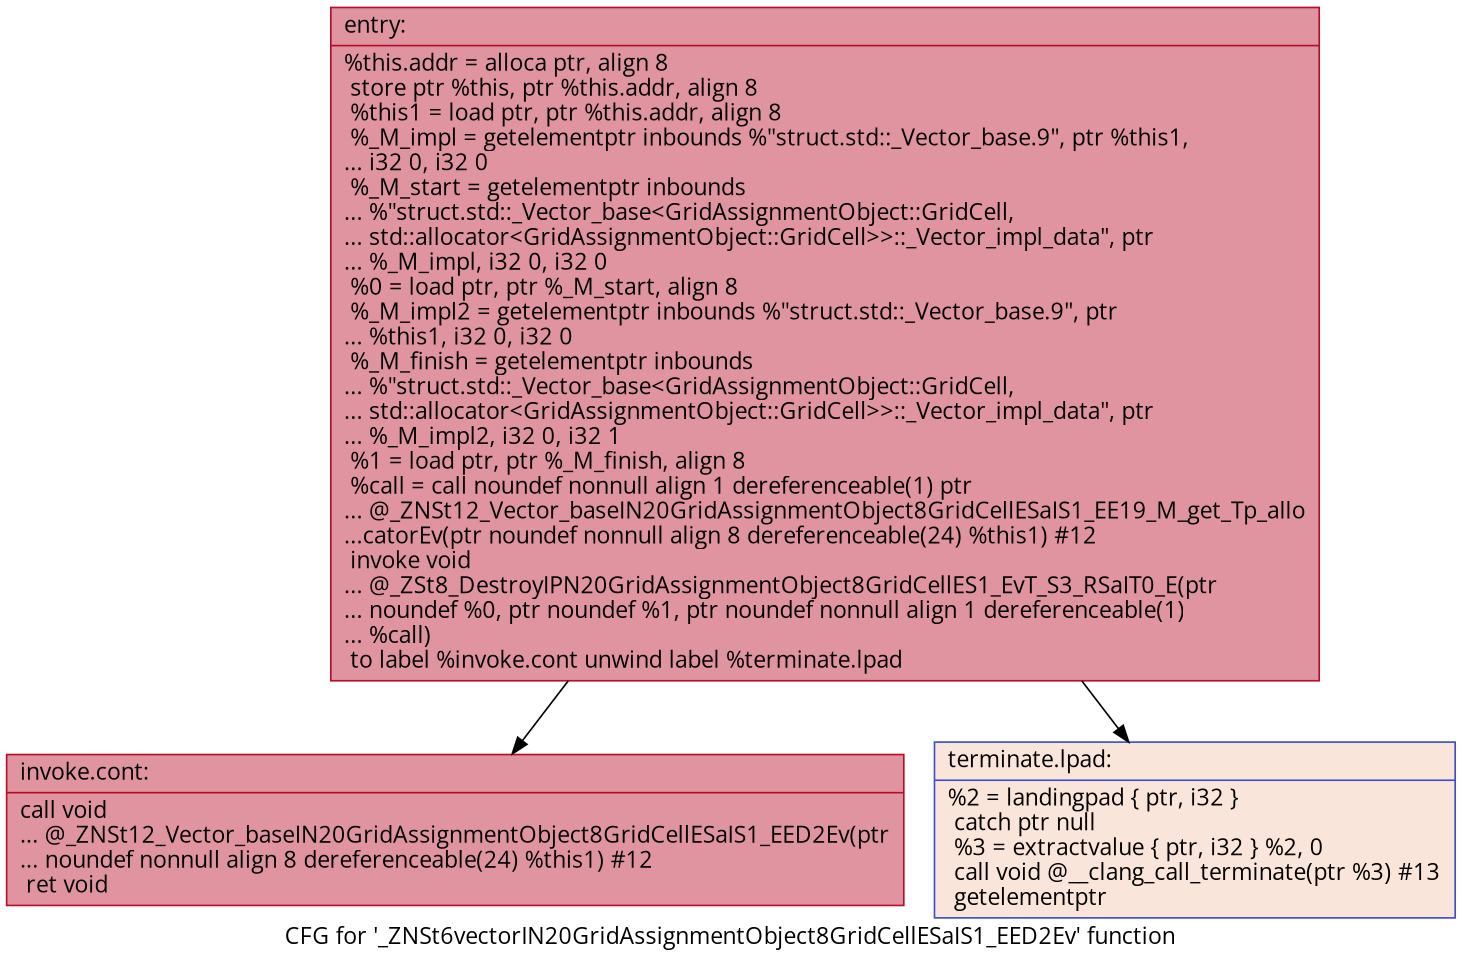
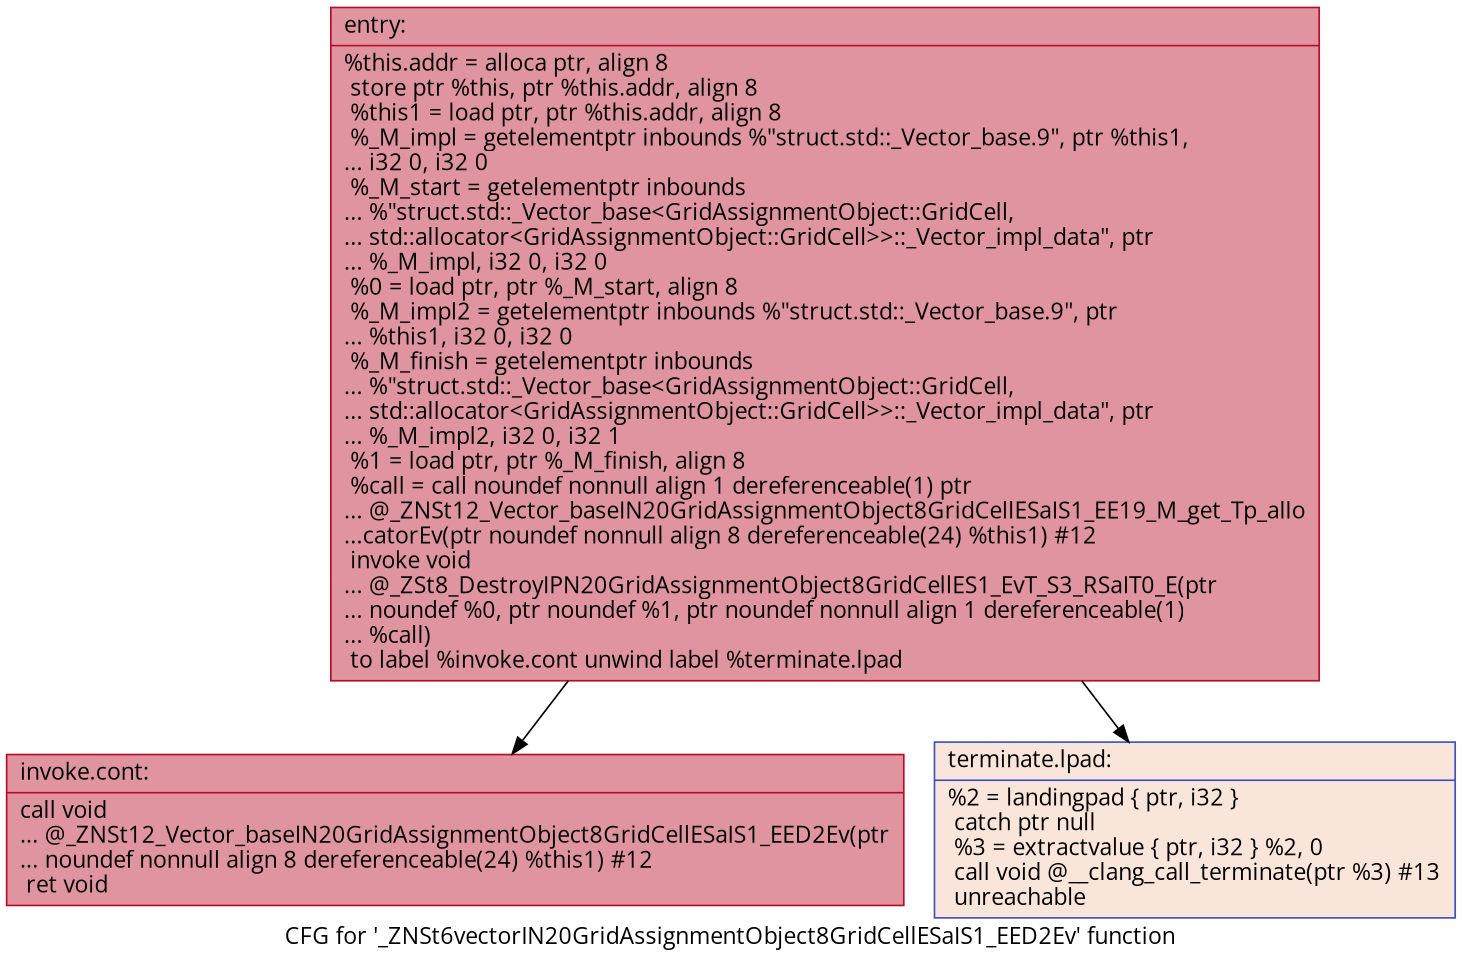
(1028, 898) -> (1017, 898)
